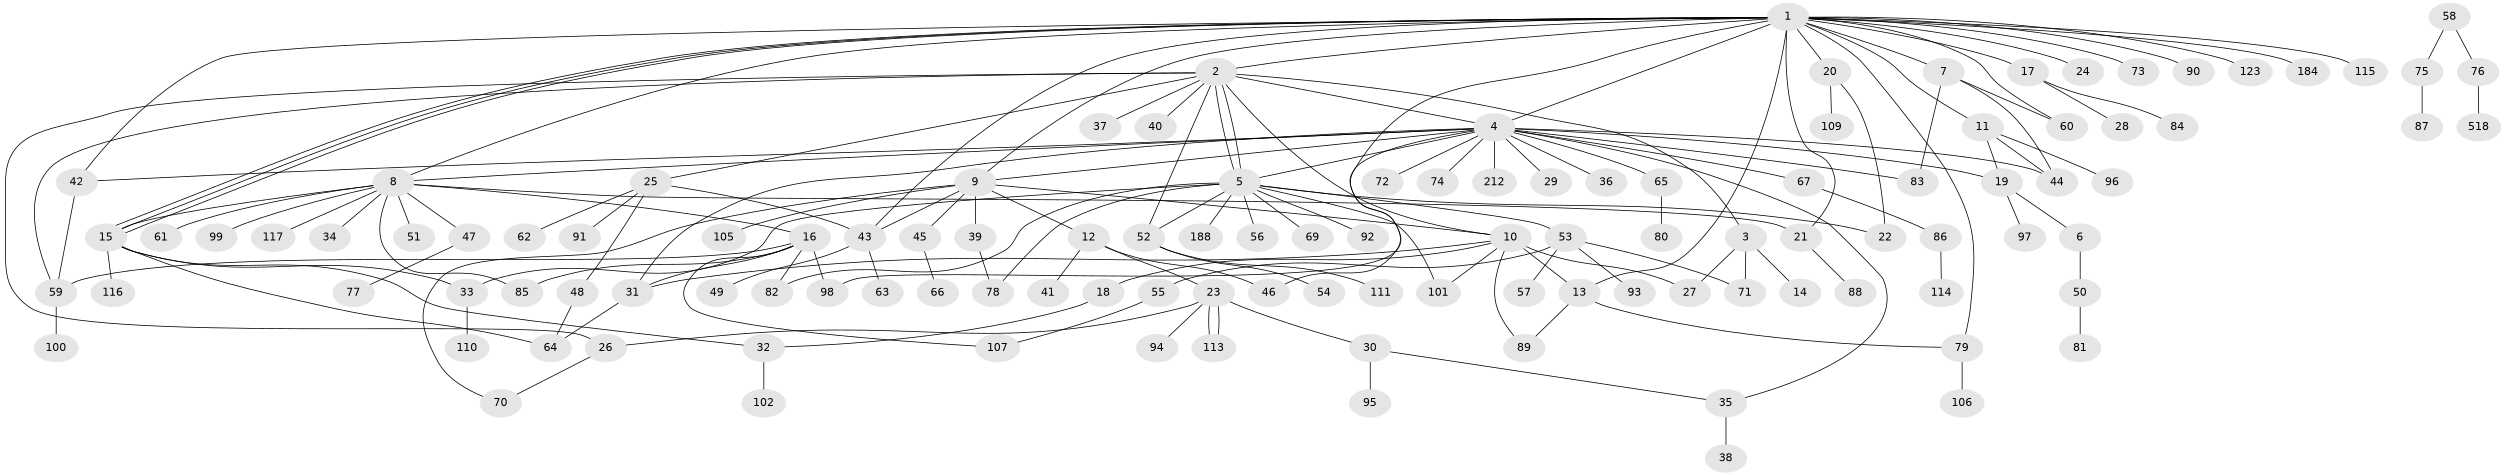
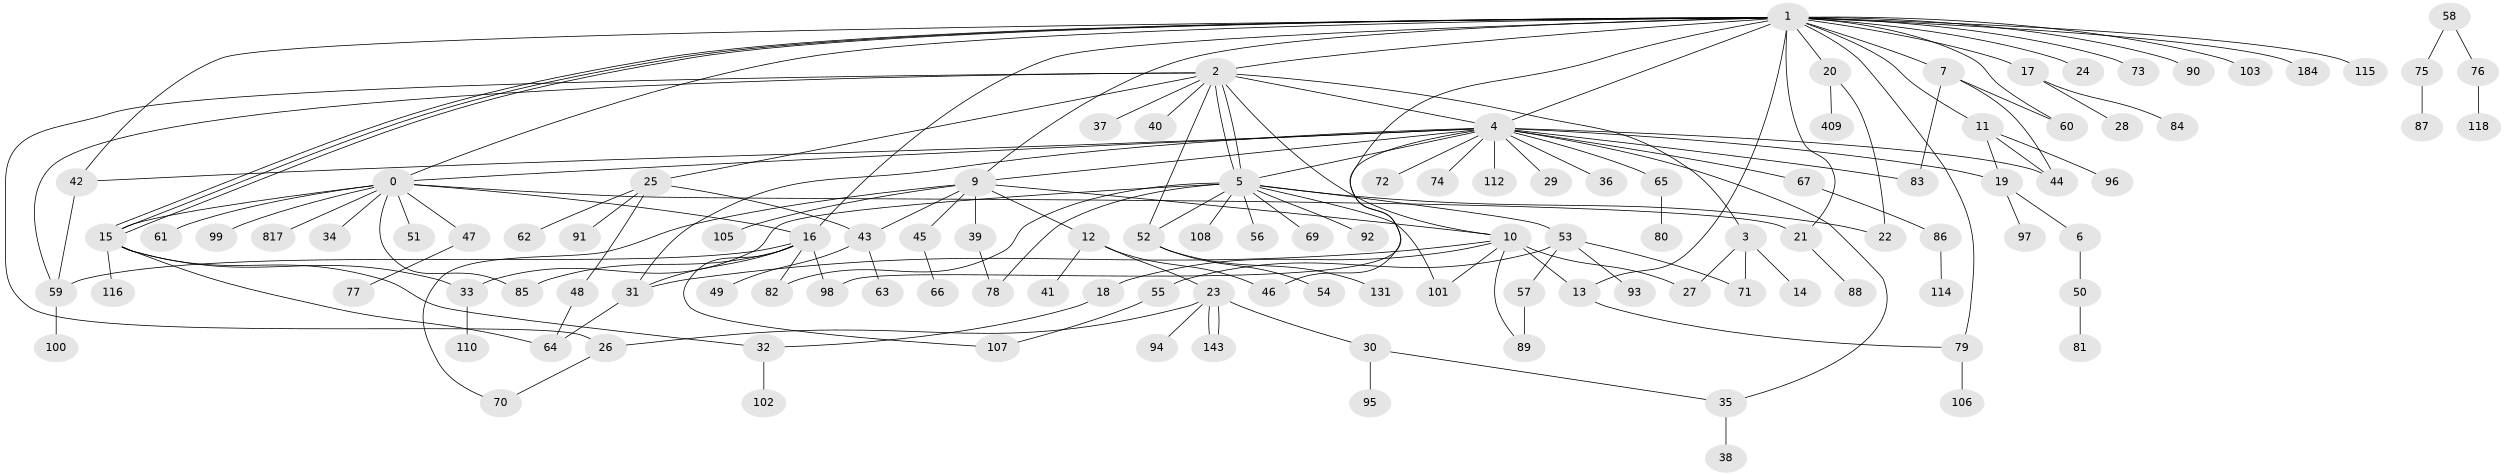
(1293, 33) -> (1265, 37)
(2250, 72) -> (2250, 72)
(1832, 127) -> (1832, 127)
(2479, 127) -> (2479, 127)
(394, 182) -> (394, 182)
(1494, 182) -> (1494, 182)
(273, 238) -> (273, 238)
(1201, 238) -> (1201, 238)
(1381, 293) -> (1381, 293)
(1552, 320) -> (1524, 321)
(1214, 348) -> (1214, 348)
